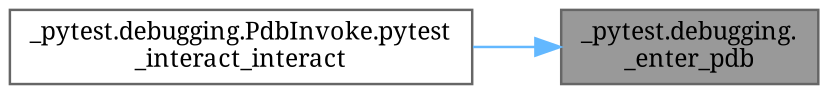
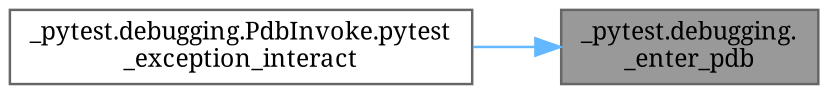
(241, 47) -> (241, 47)
